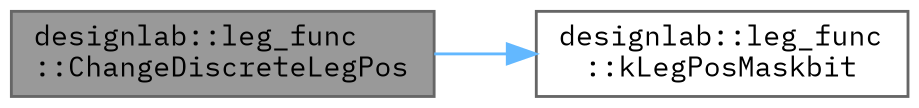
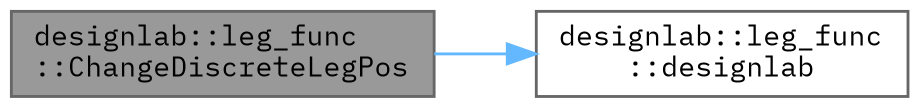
(722, 54) -> (722, 54)
